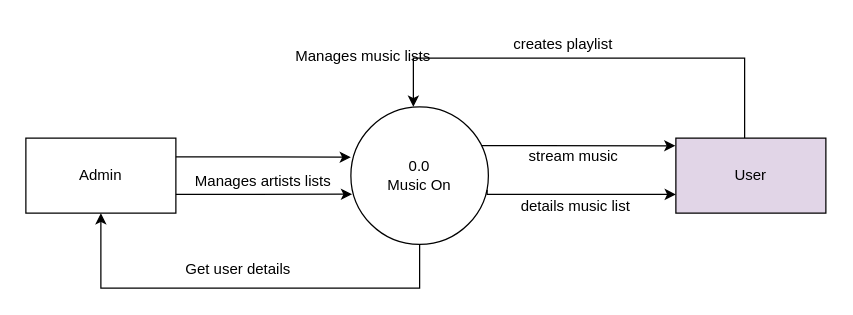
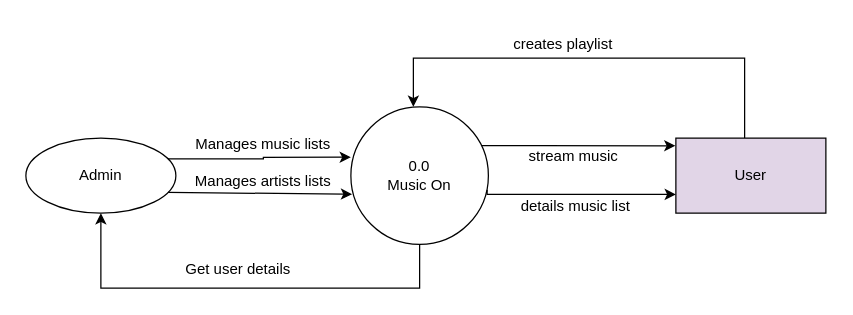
(363, 57) -> (263, 144)
(101, 176) -> (101, 176)
